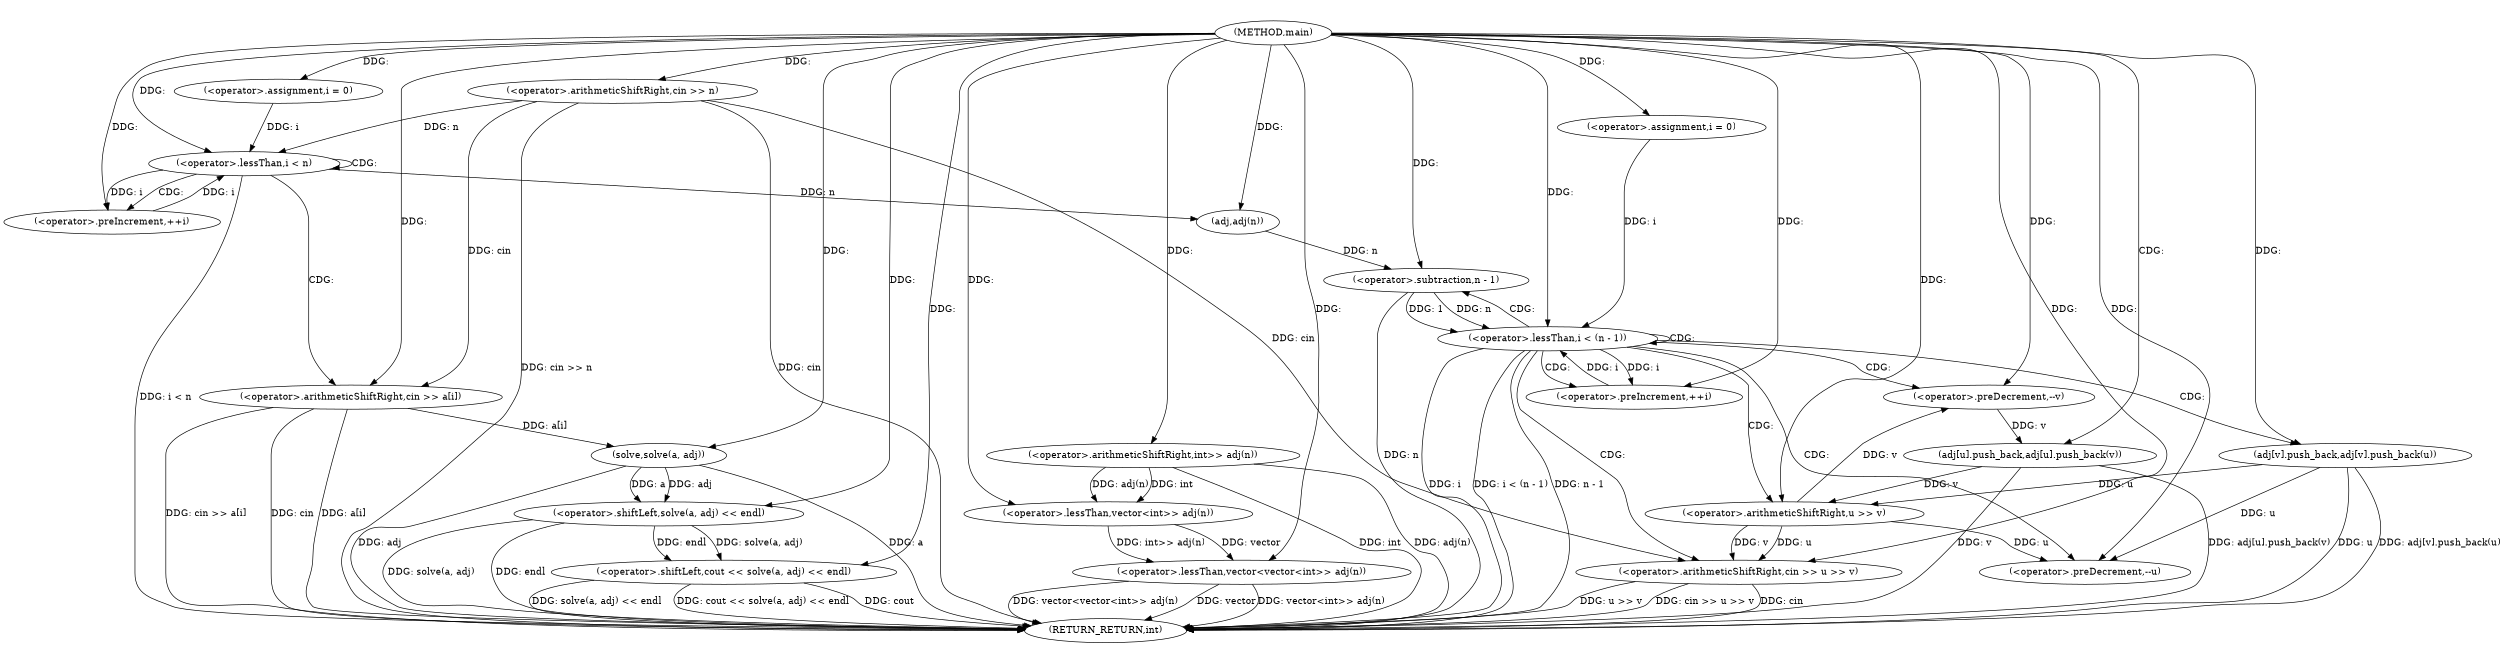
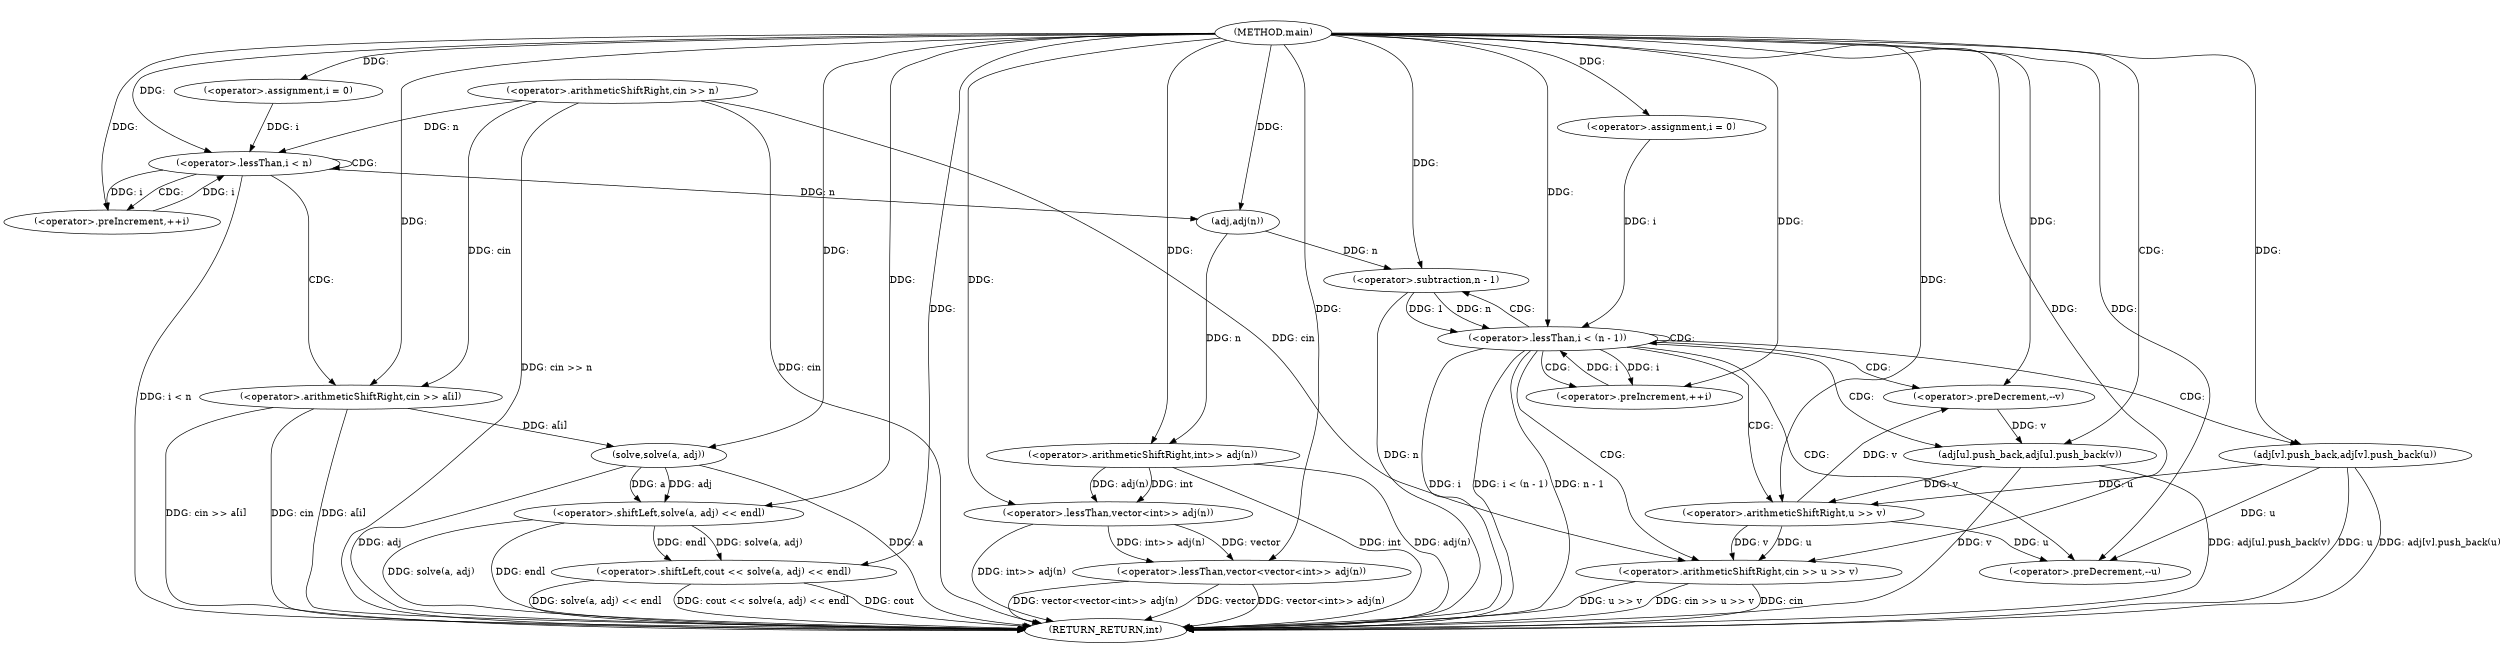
(898, 46) -> none
none -> (1206, 340)
none -> (1810, 359)
none -> (973, 579)
